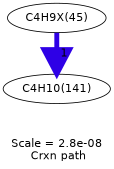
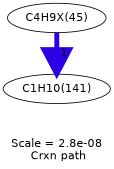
(57, 89) -> (57, 89)
